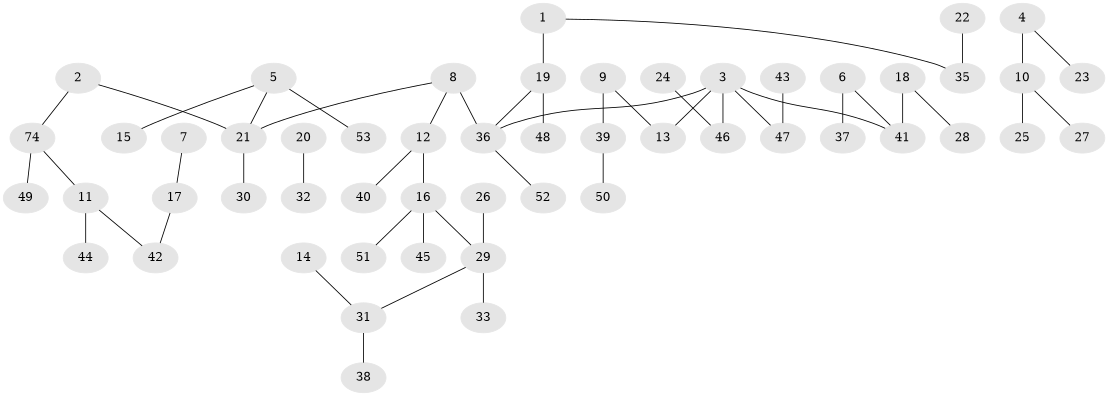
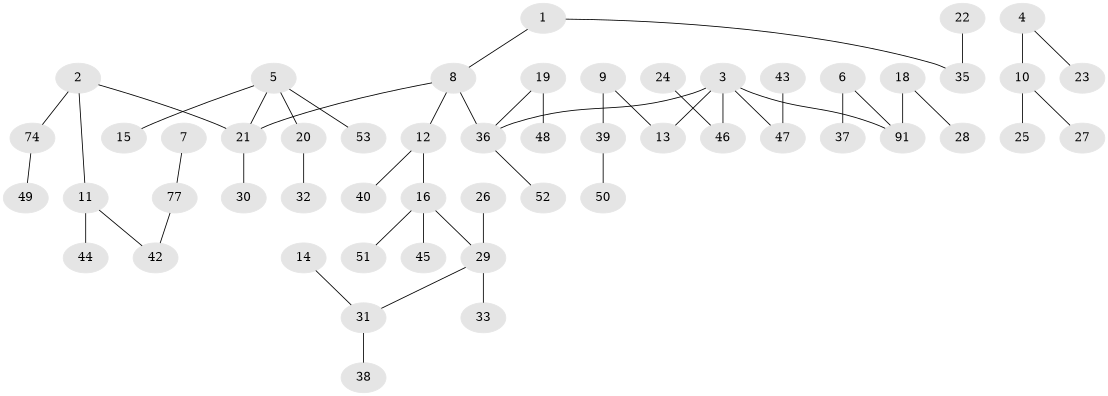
(543, 48) -> (498, 48)
none -> (289, 108)
(903, 138) -> (903, 138)
(59, 168) -> (82, 138)
(175, 198) -> (175, 198)
